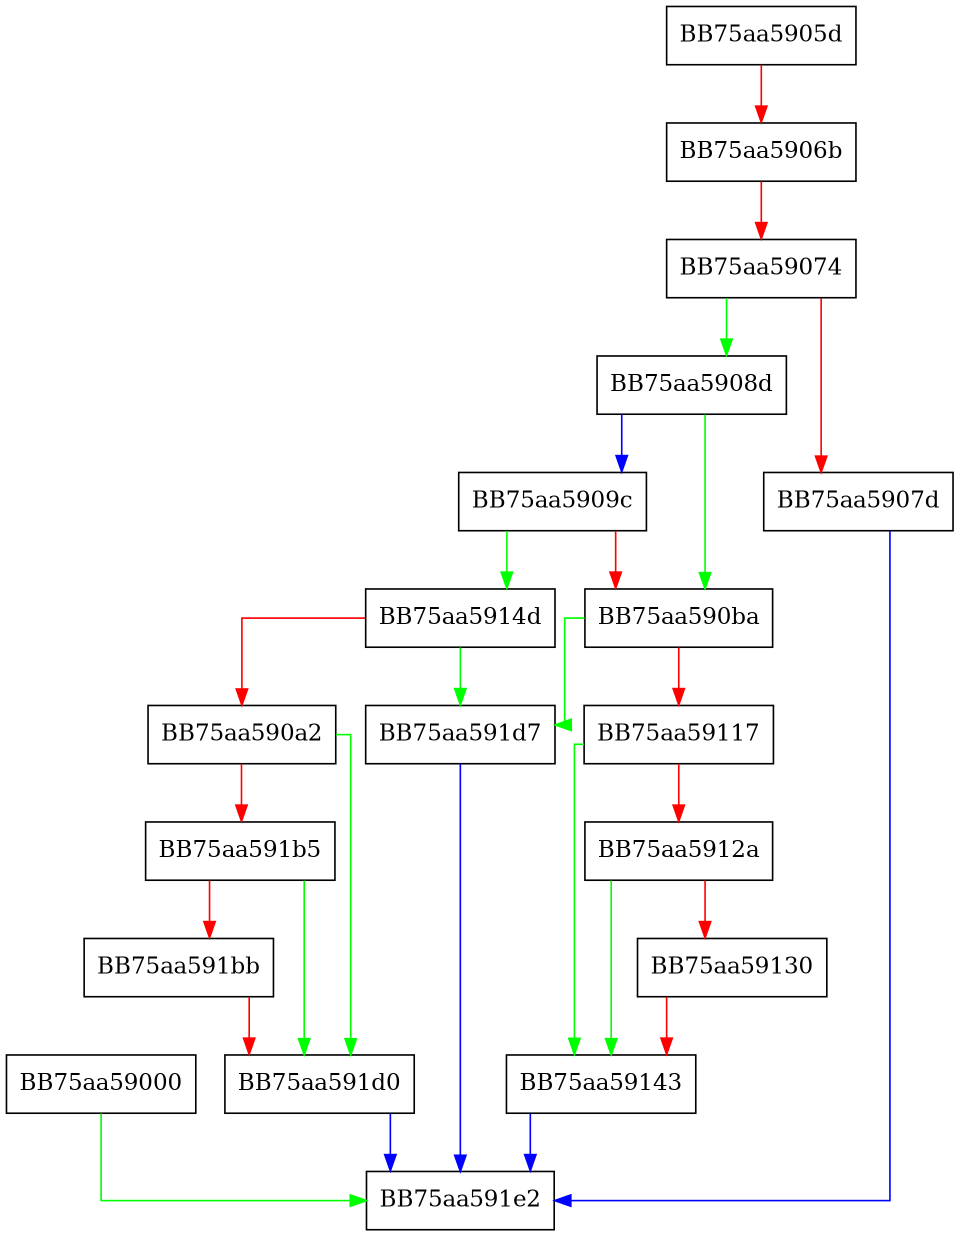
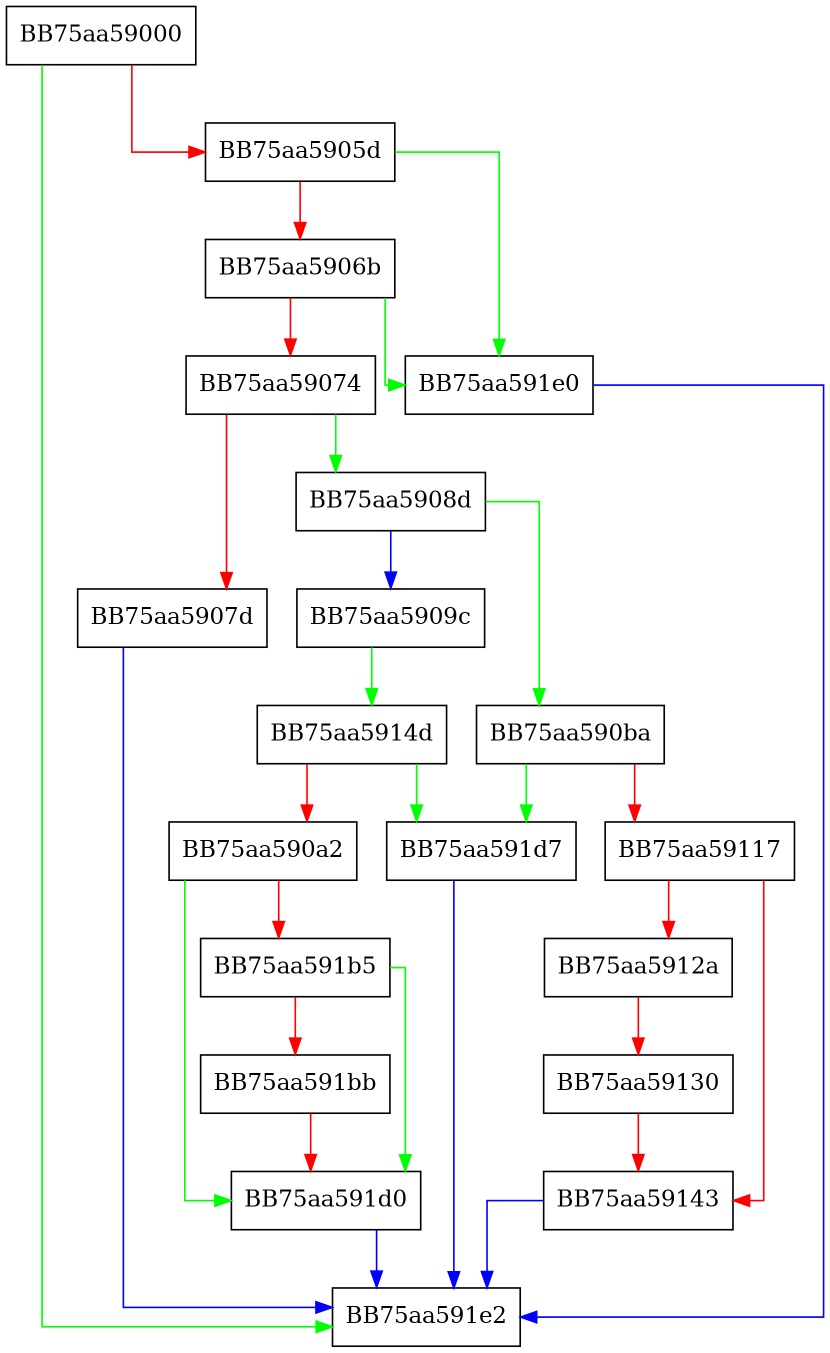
none -> (132, 137)
none -> (499, 385)
(616, 552) -> none
(574, 887) -> (764, 1048)
(611, 960) -> none
